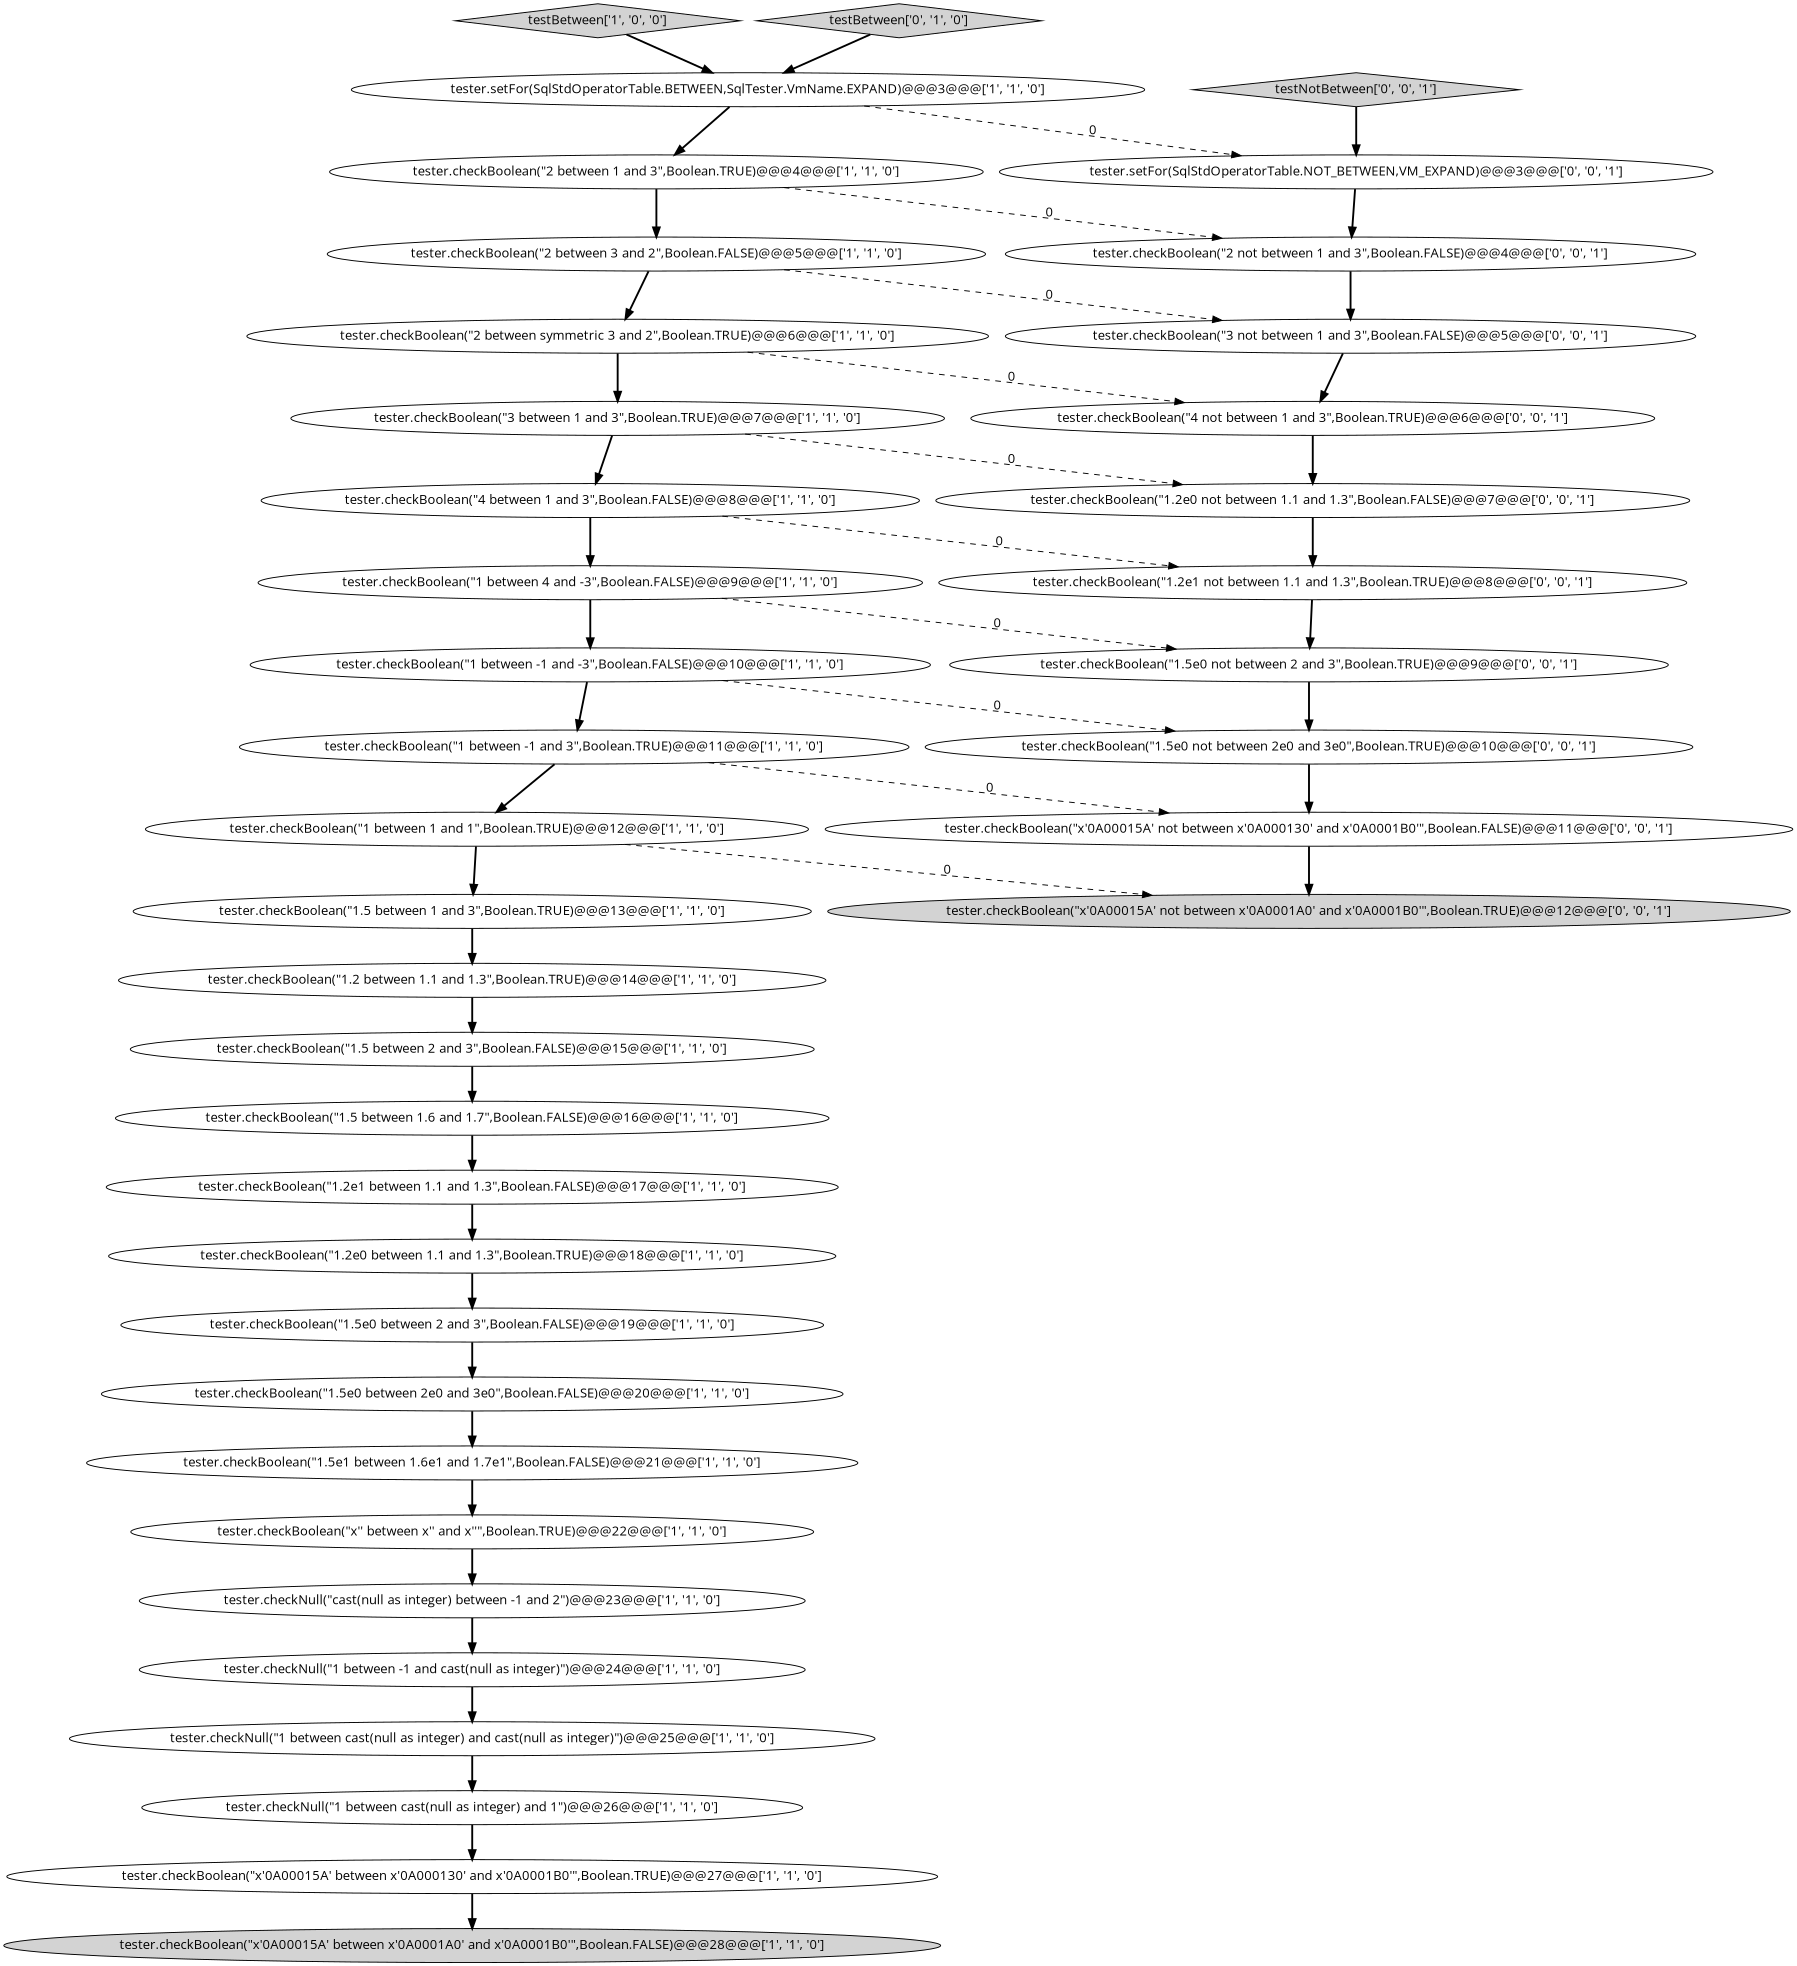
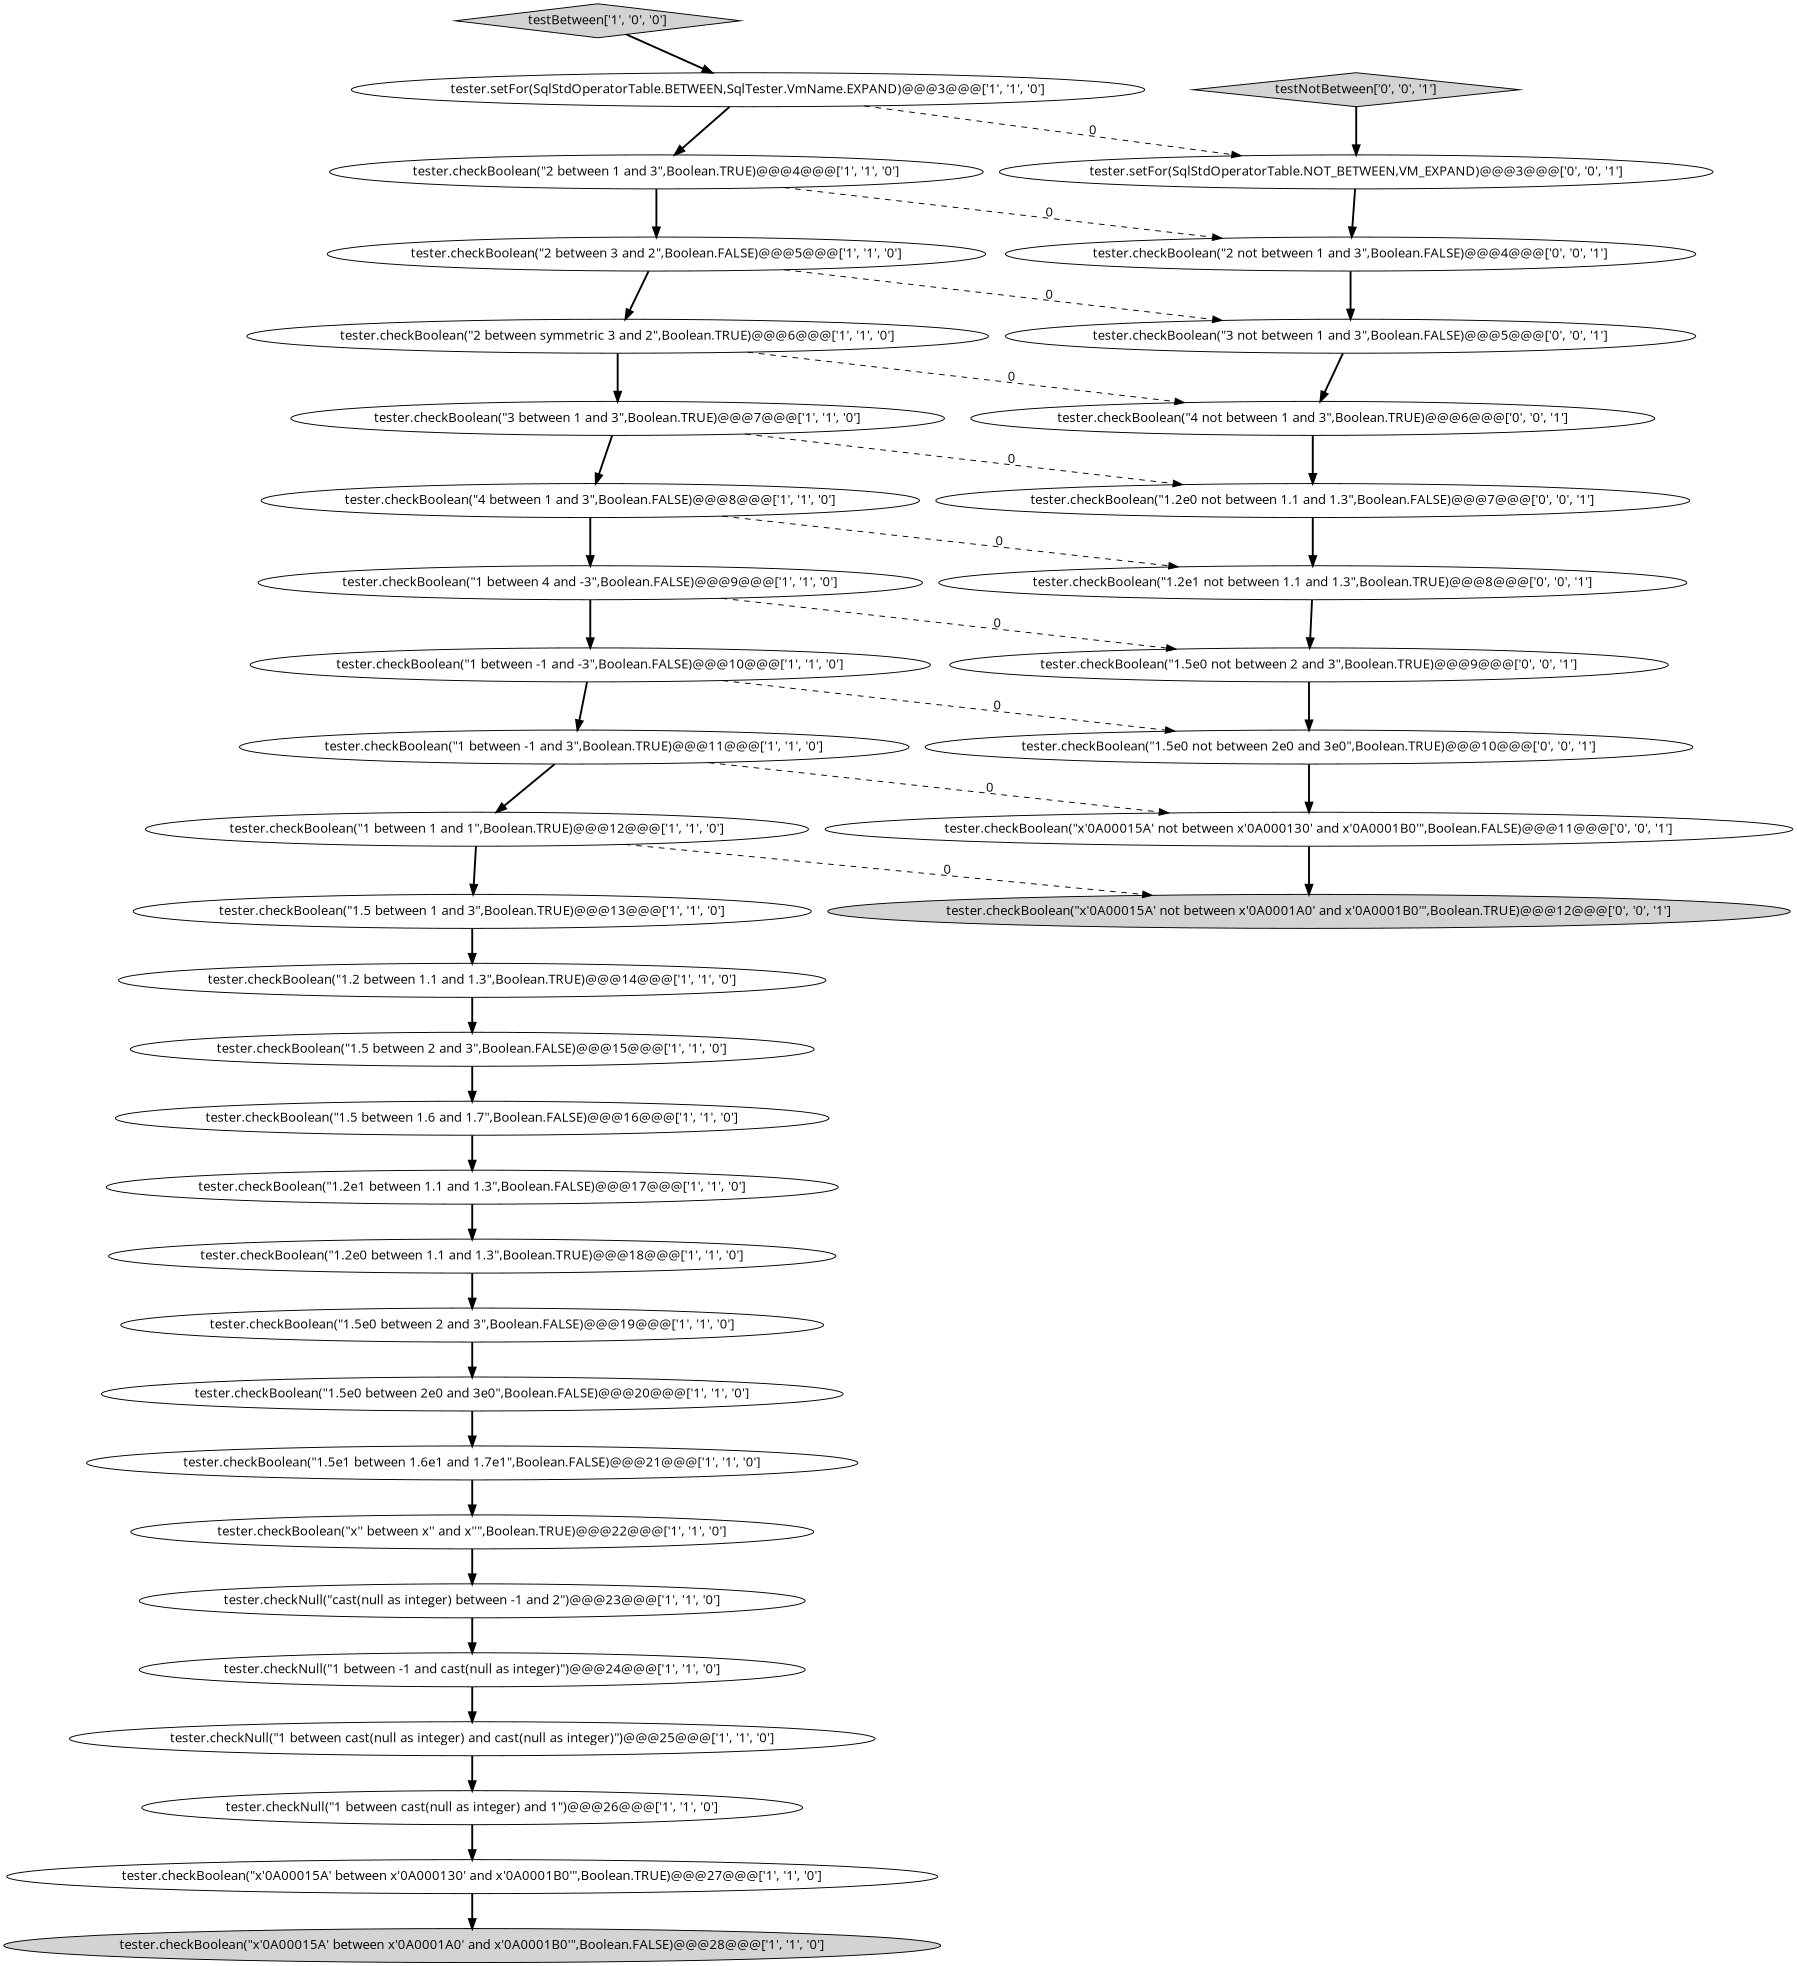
(899, 21) -> none
